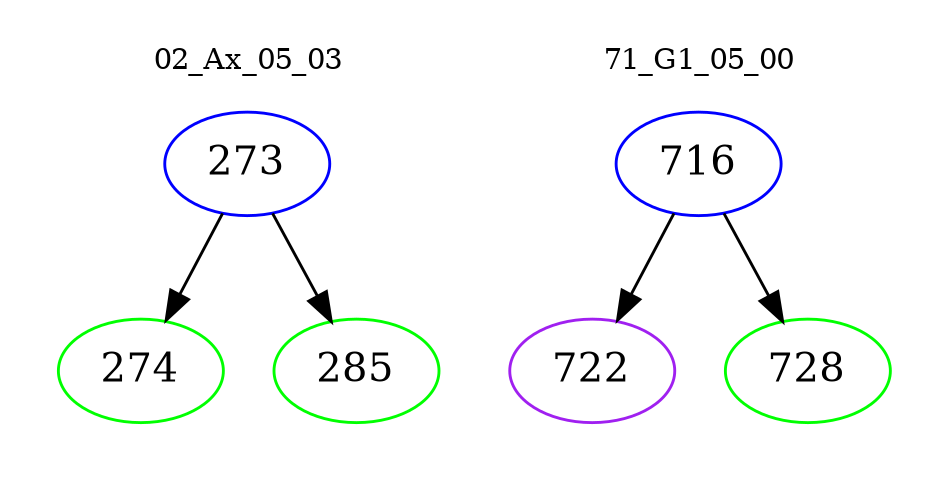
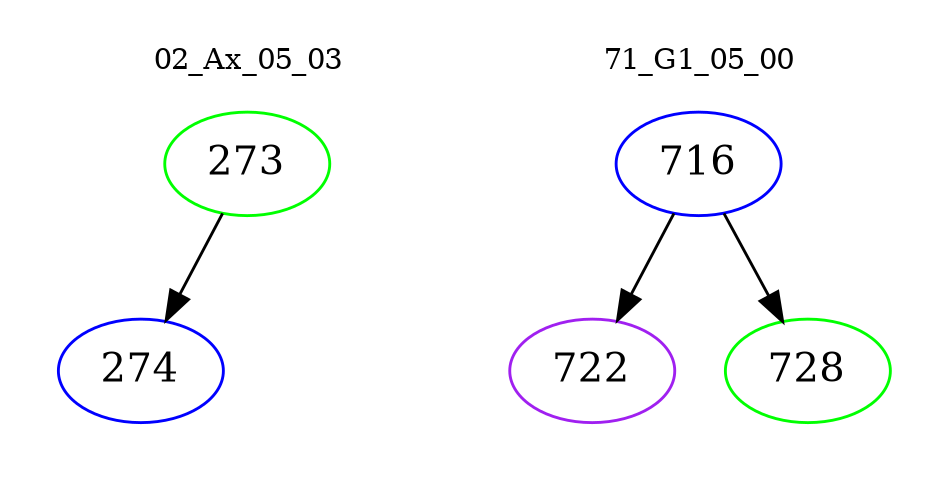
(247, 164) -> (247, 164)
(141, 371) -> (141, 371)
(356, 371) -> none
